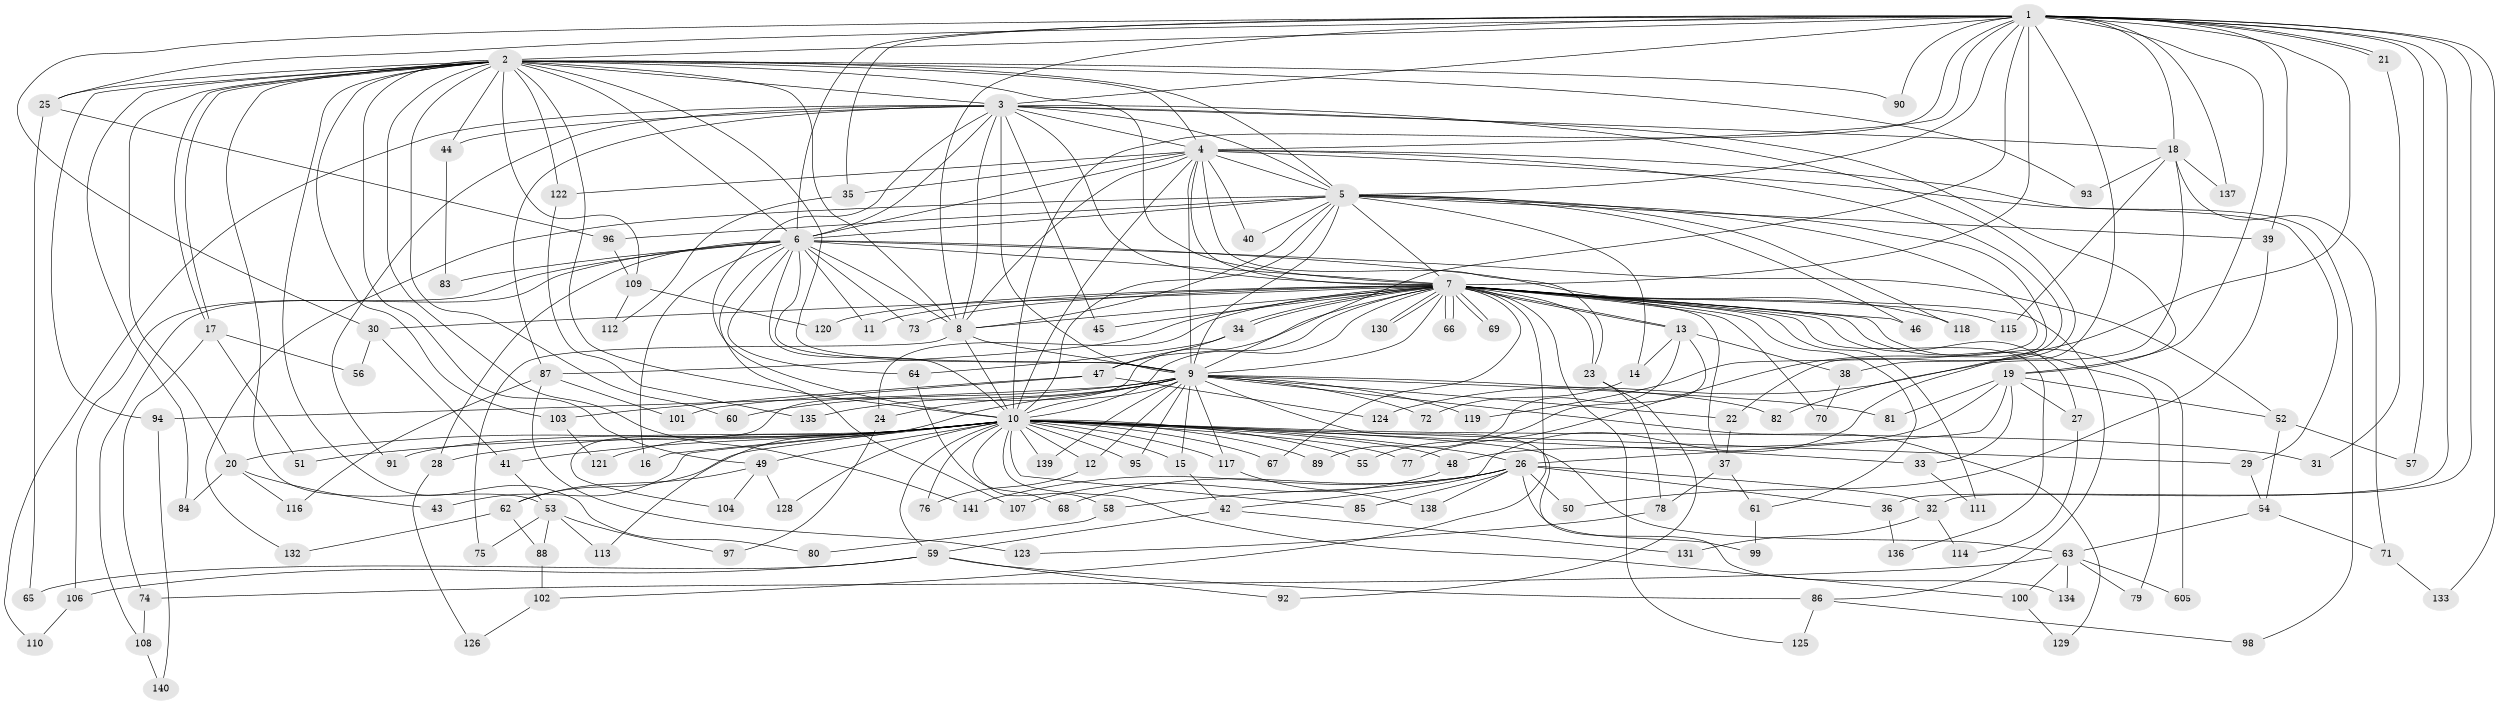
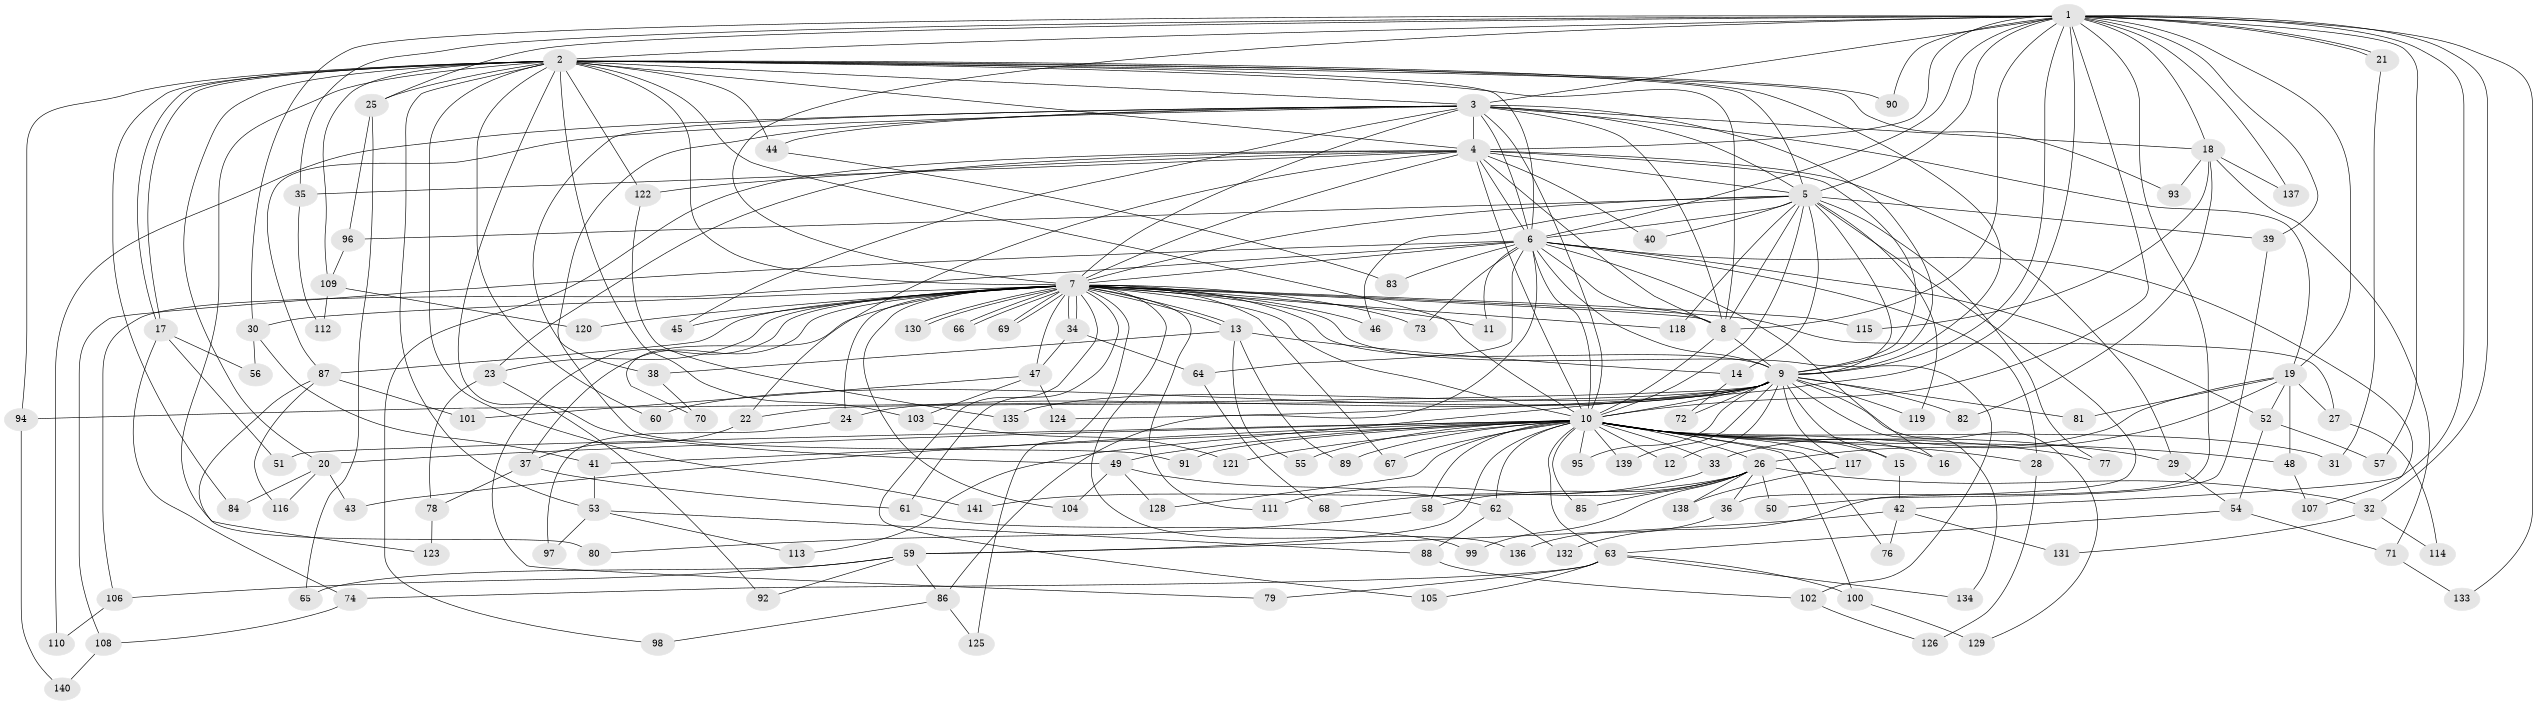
(1008, 487) -> (1894, 530)
(480, 554) -> none
(2183, 599) -> (1429, 599)
